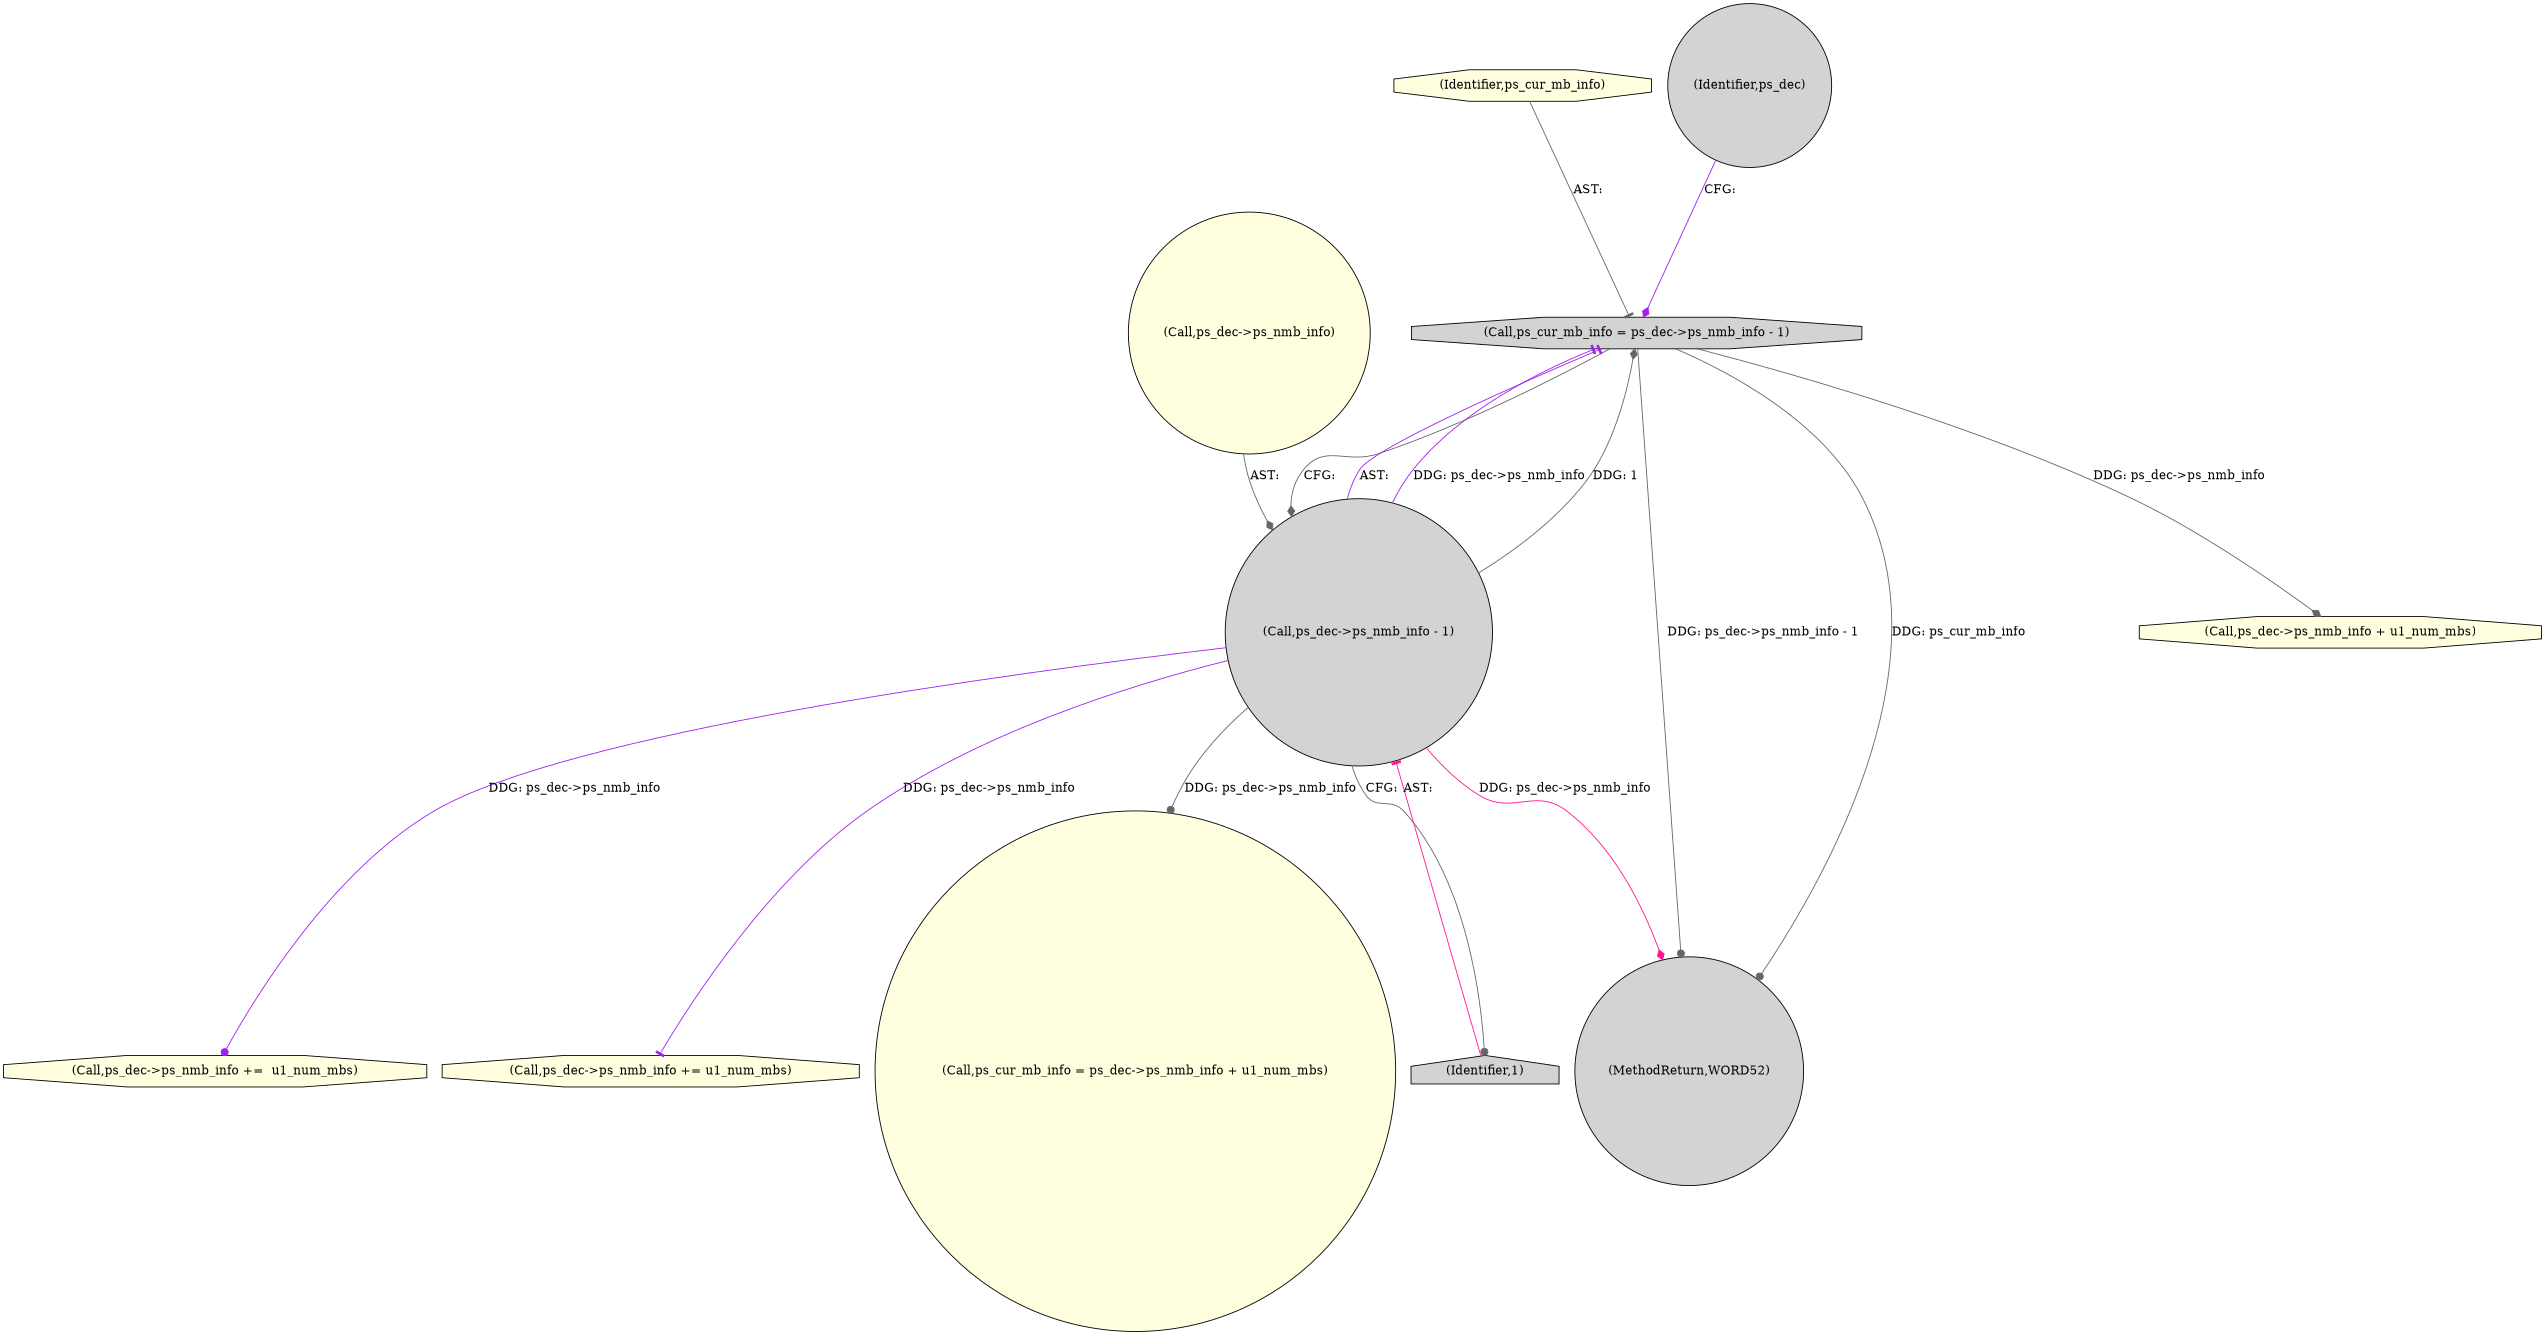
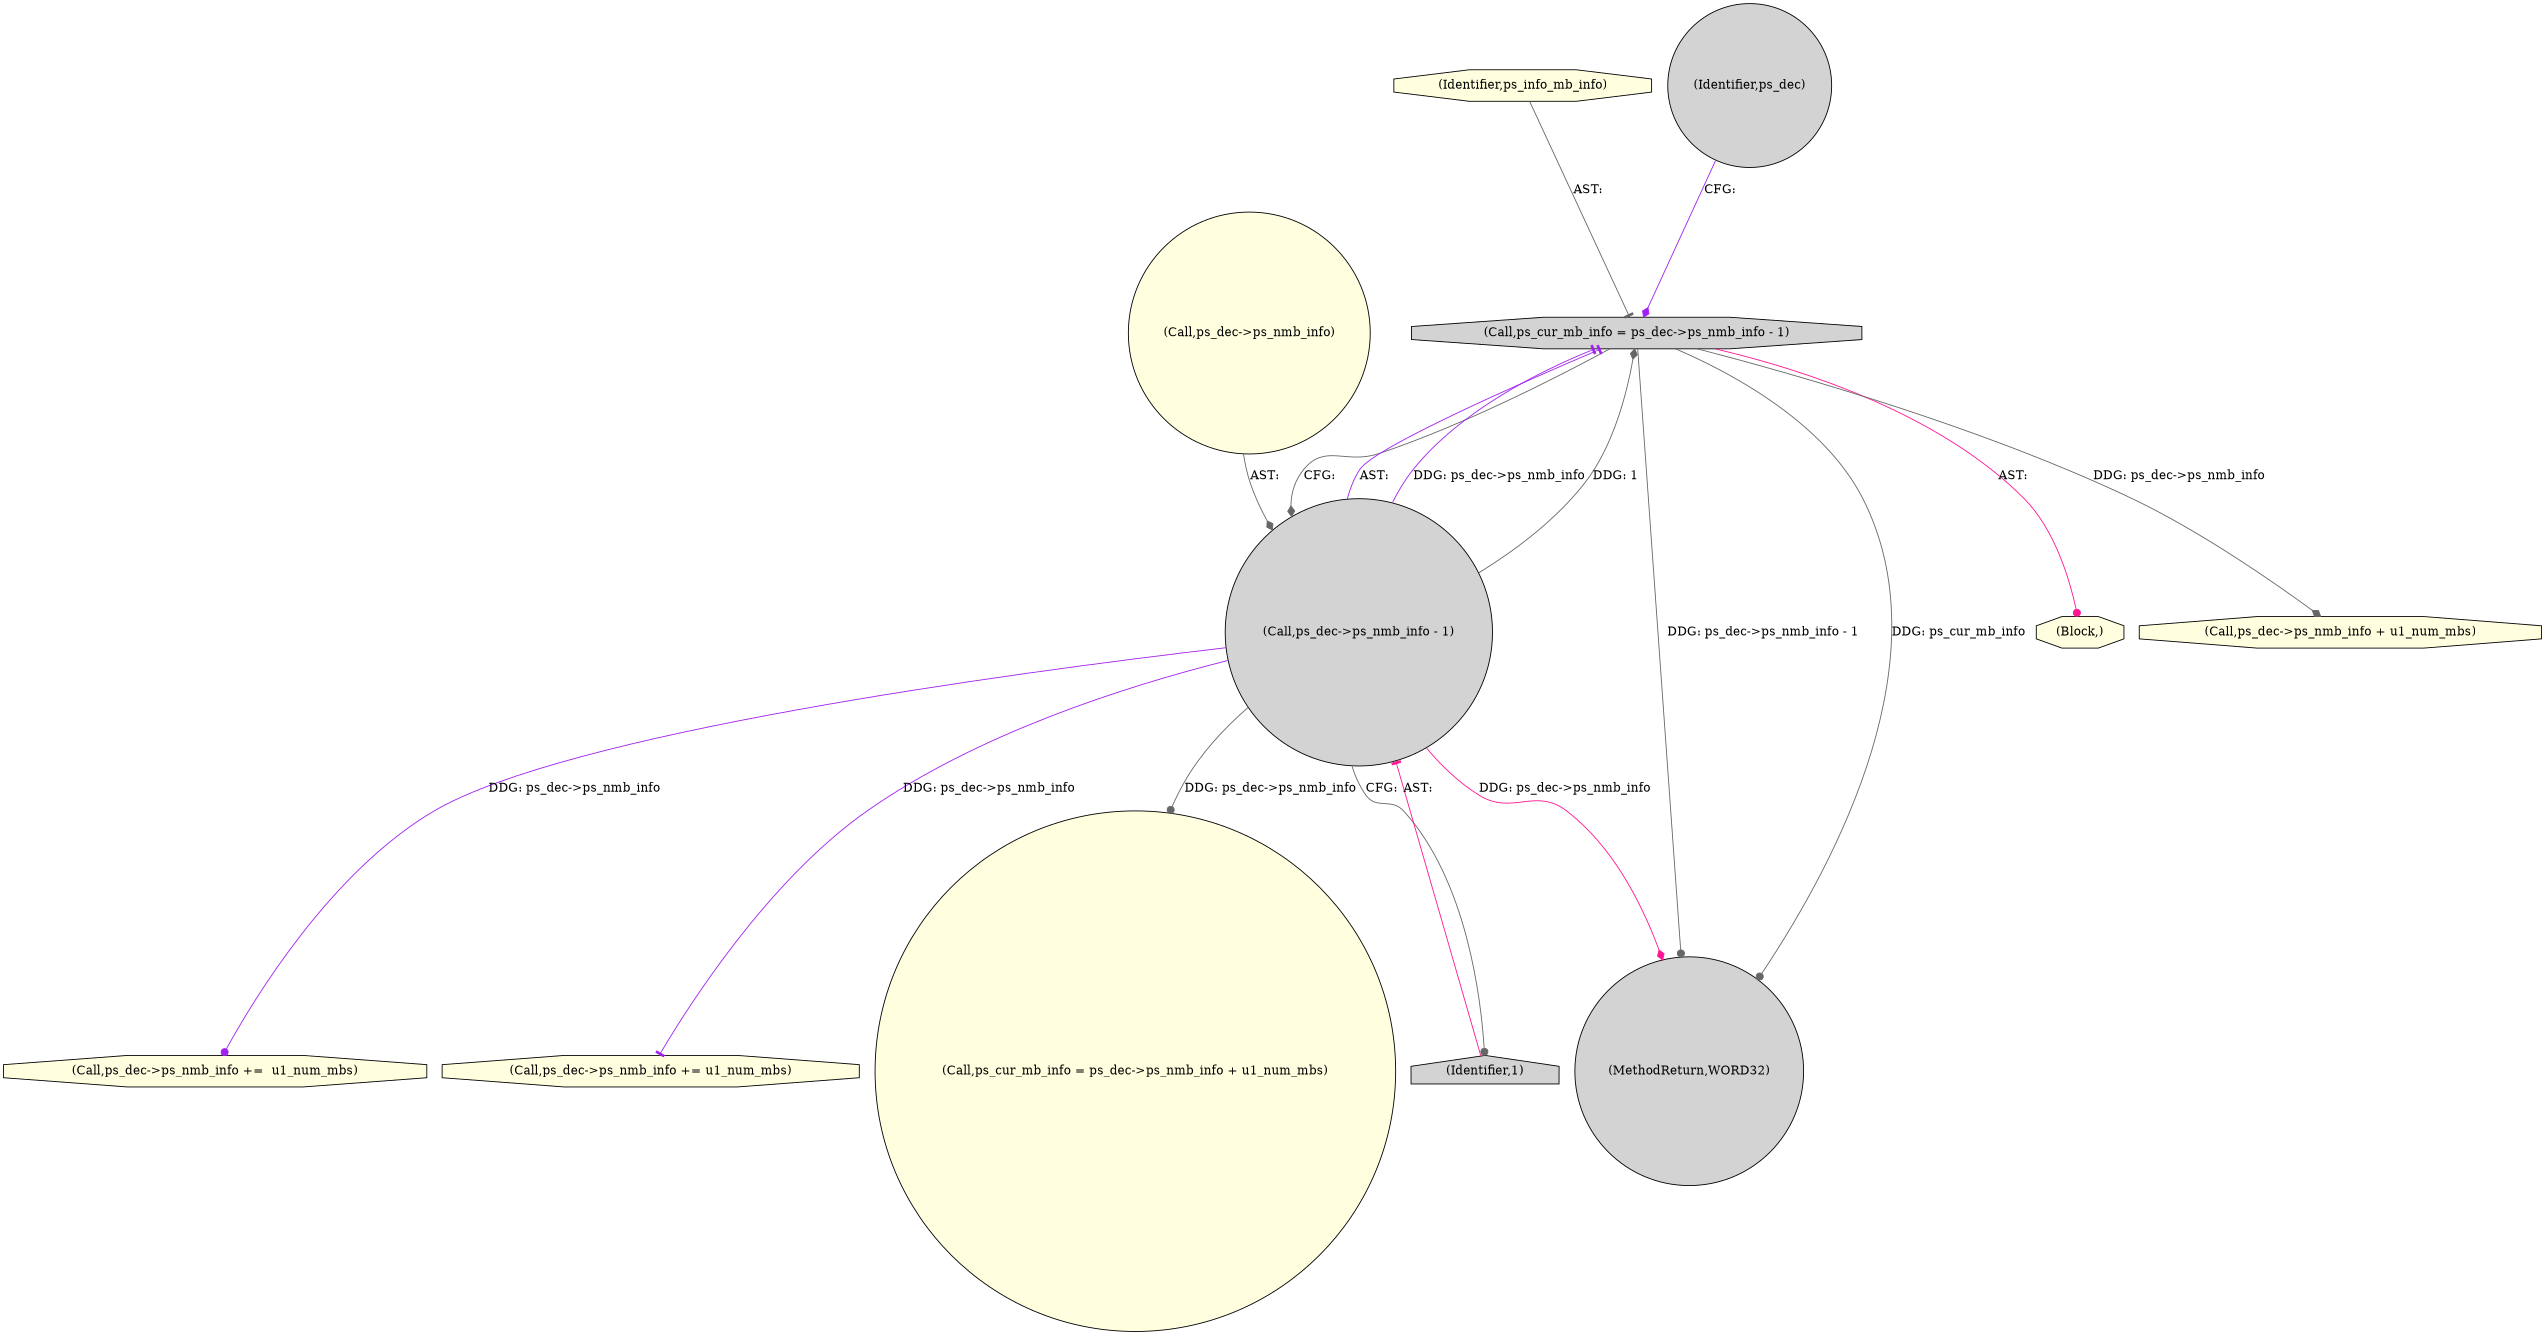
(1523, 86) -> (1523, 86)
none -> (2080, 632)
(1689, 1071) -> (1689, 1071)
